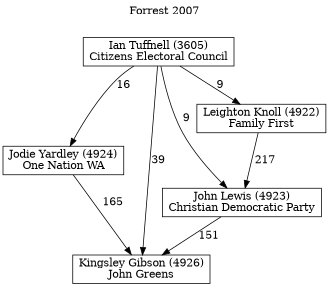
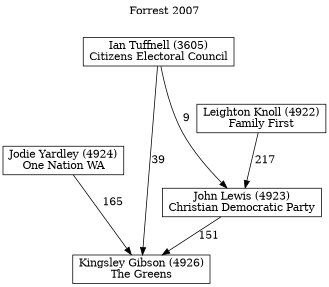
(207, 83) -> none
(100, 99) -> none
(141, 269) -> (141, 269)
